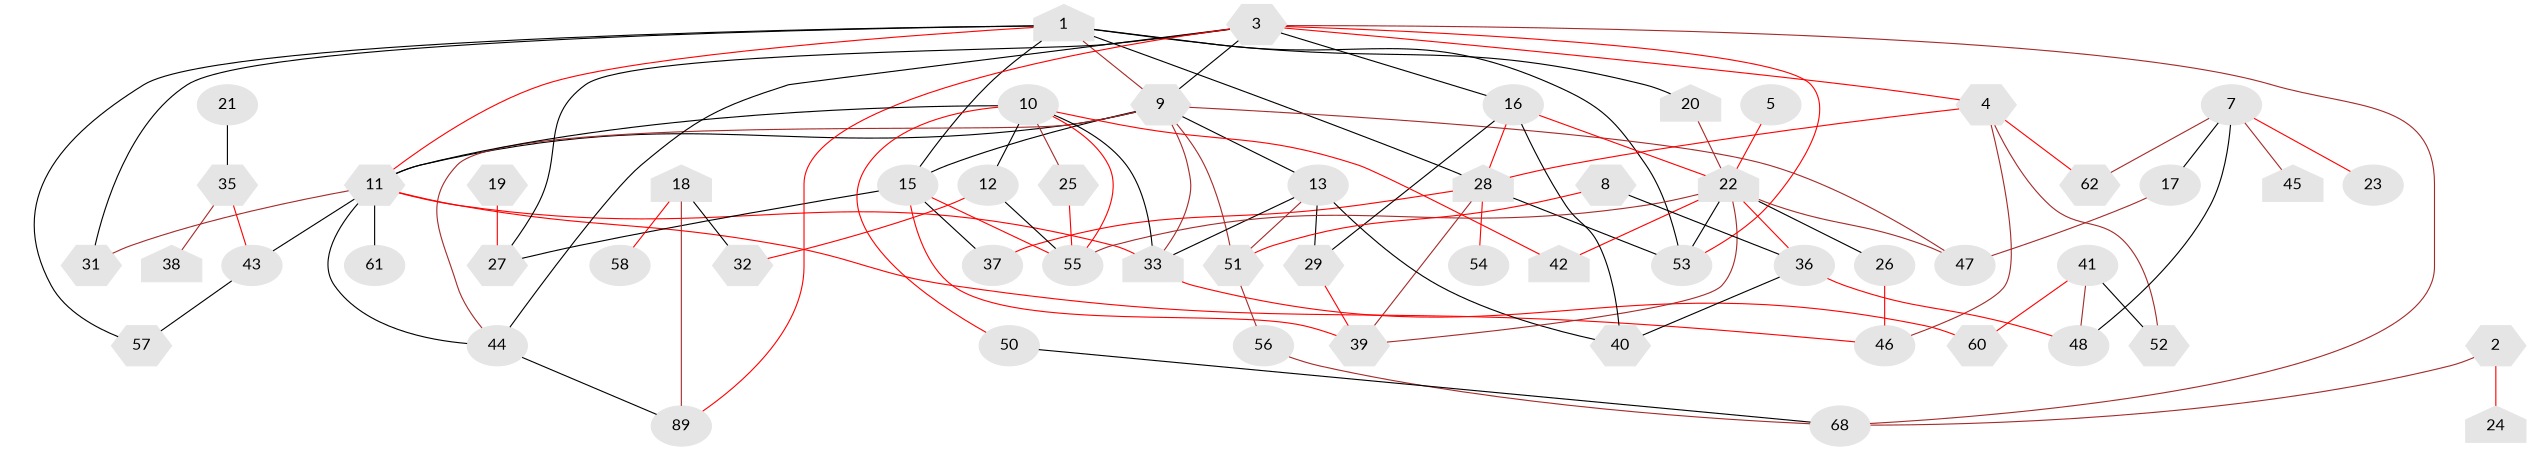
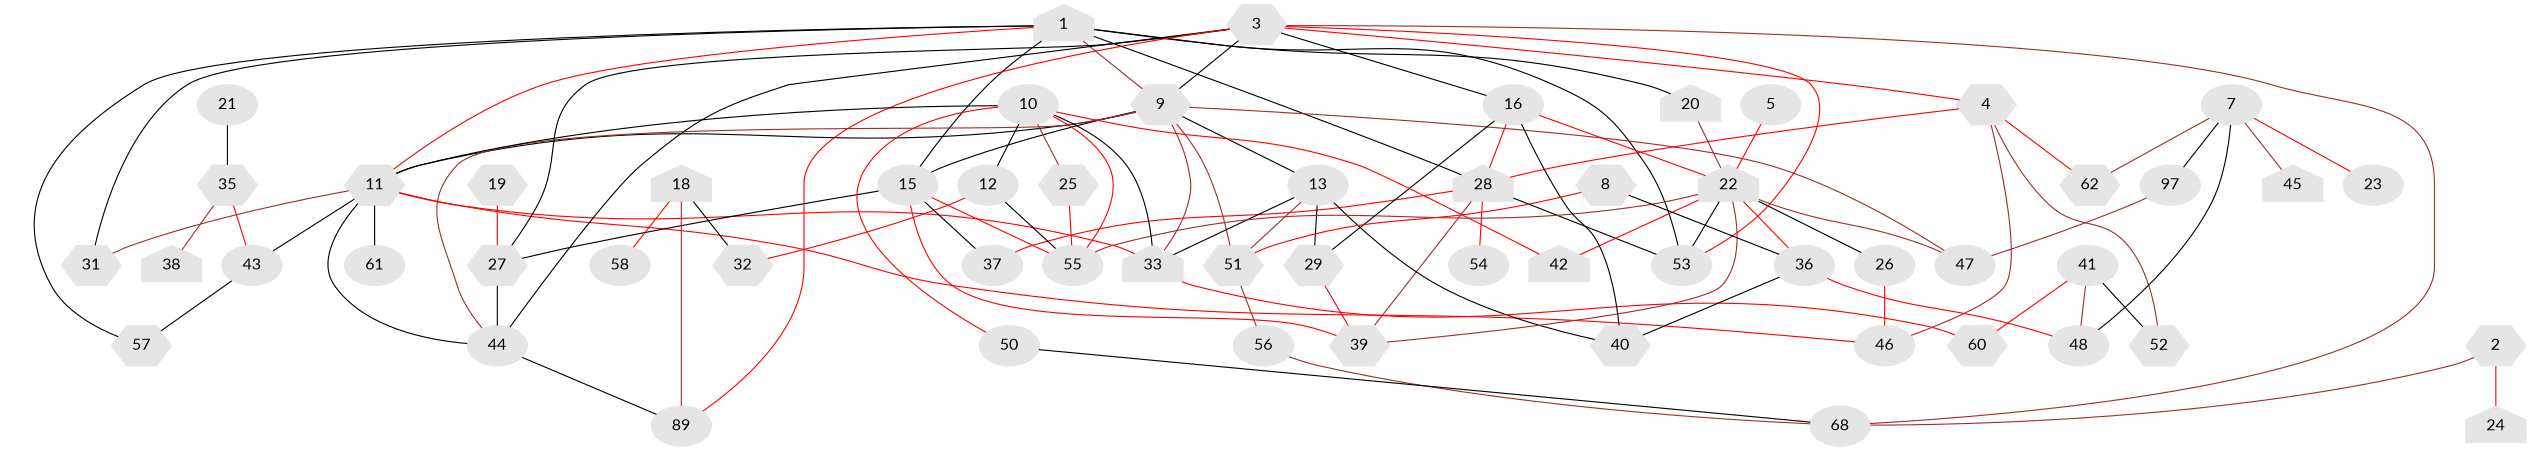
(2170, 185) -> (2170, 185)
none -> (497, 306)
